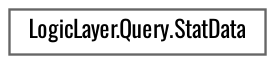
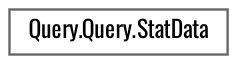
(138, 32) -> (119, 32)
